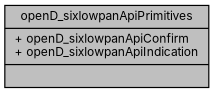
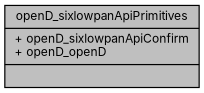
(107, 53) -> (61, 53)
